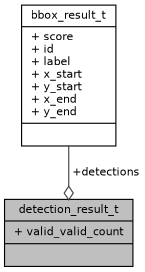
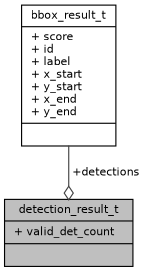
(69, 232) -> (64, 232)
